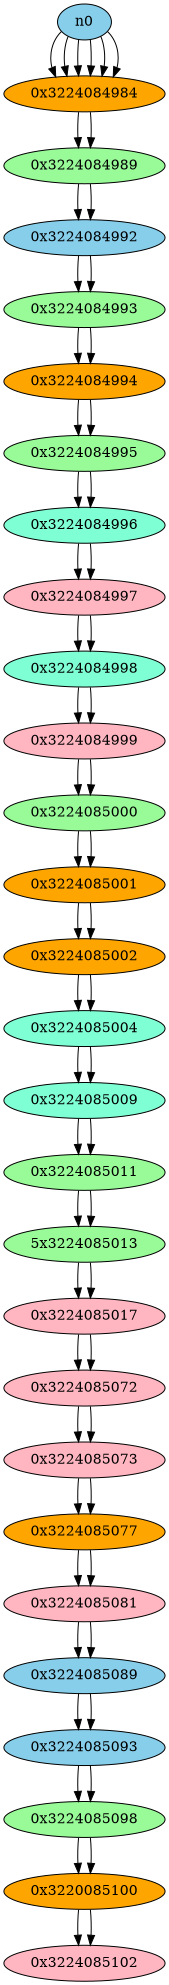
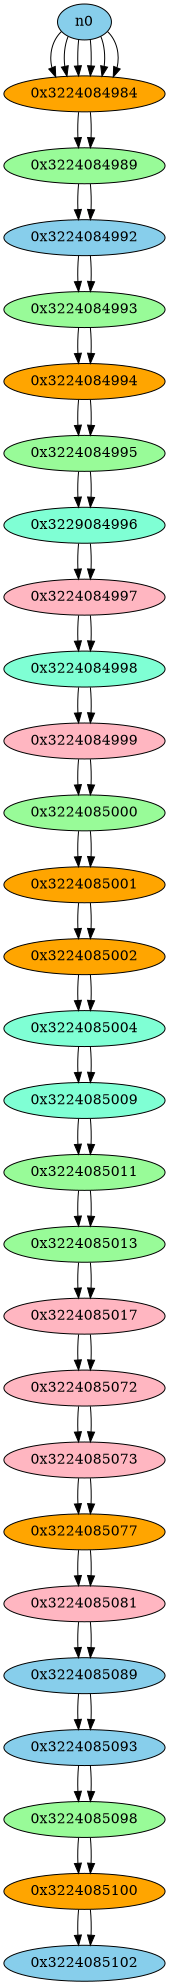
(84, 525) -> (84, 525)
(84, 1244) -> (84, 1244)
(84, 1891) -> (84, 1891)
(84, 1963) -> (84, 1963)
